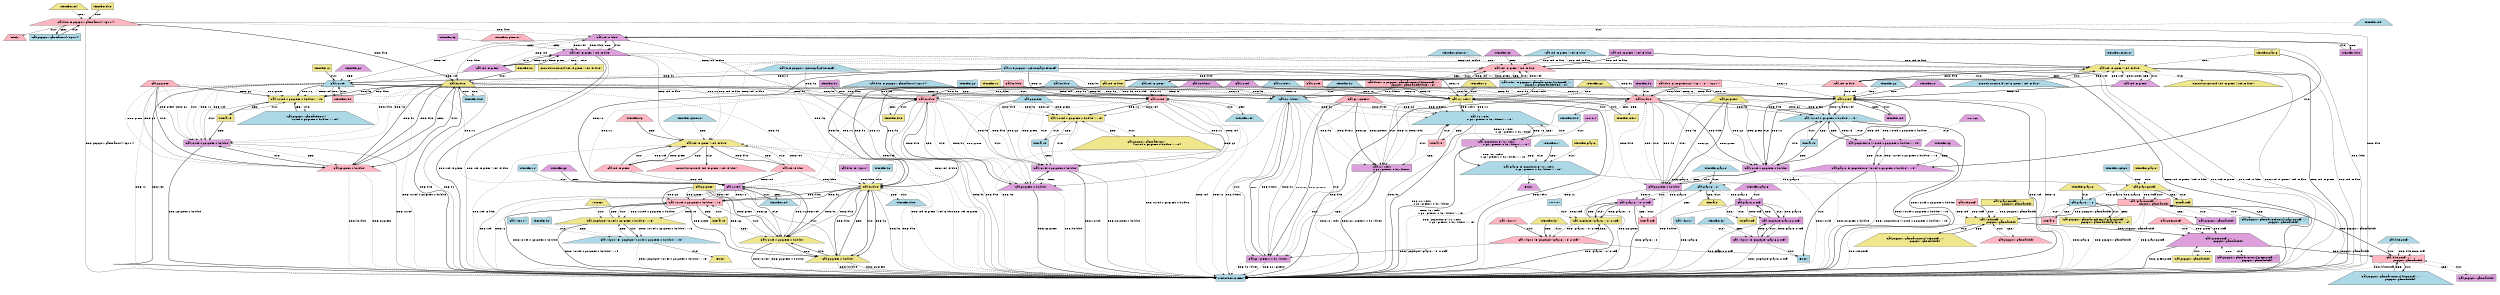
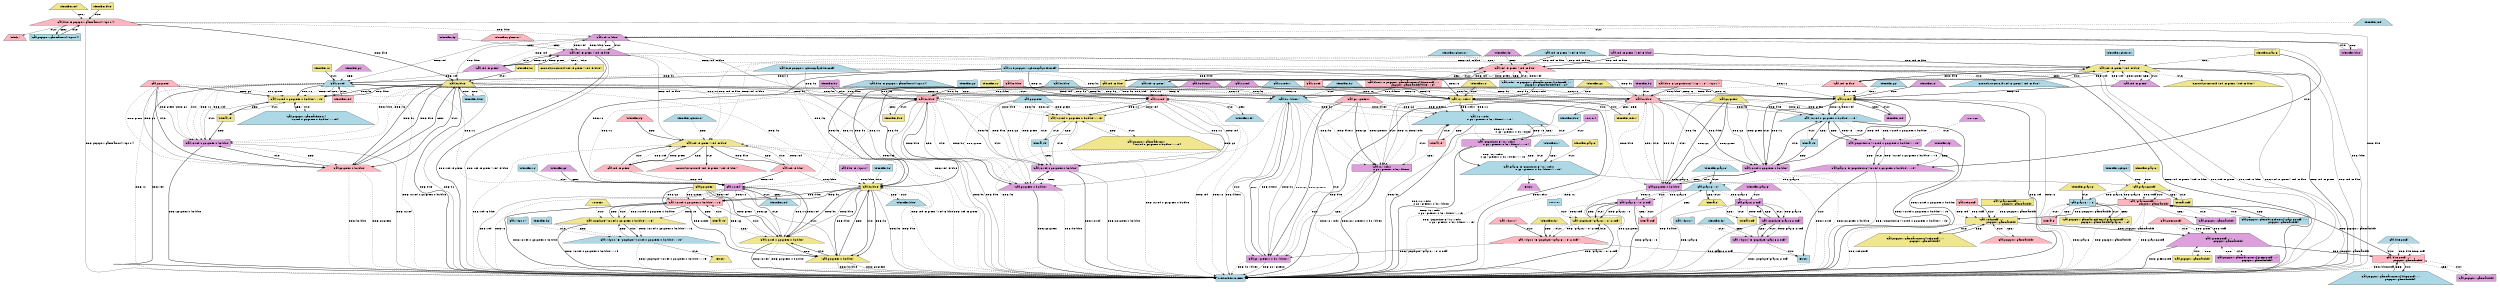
(1604, 229) -> (1604, 229)
(1763, 229) -> (1763, 229)
